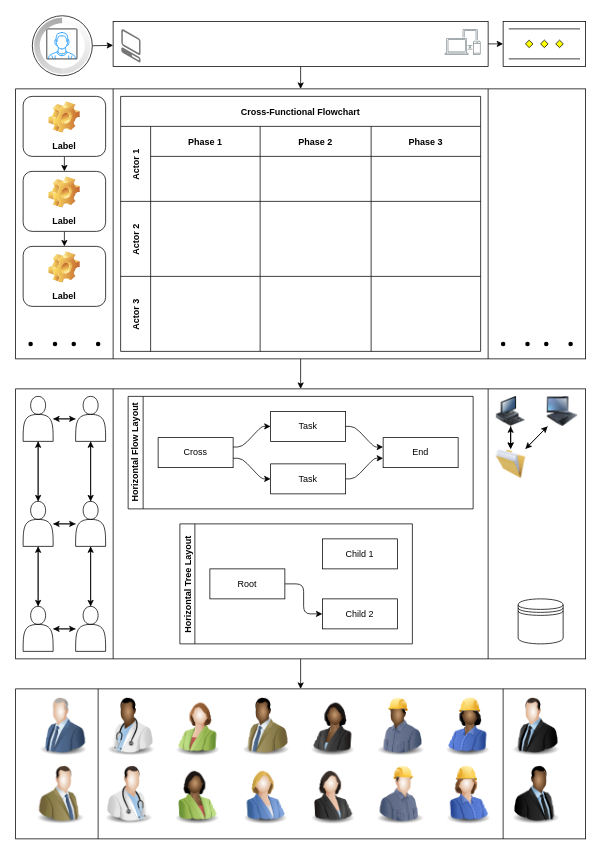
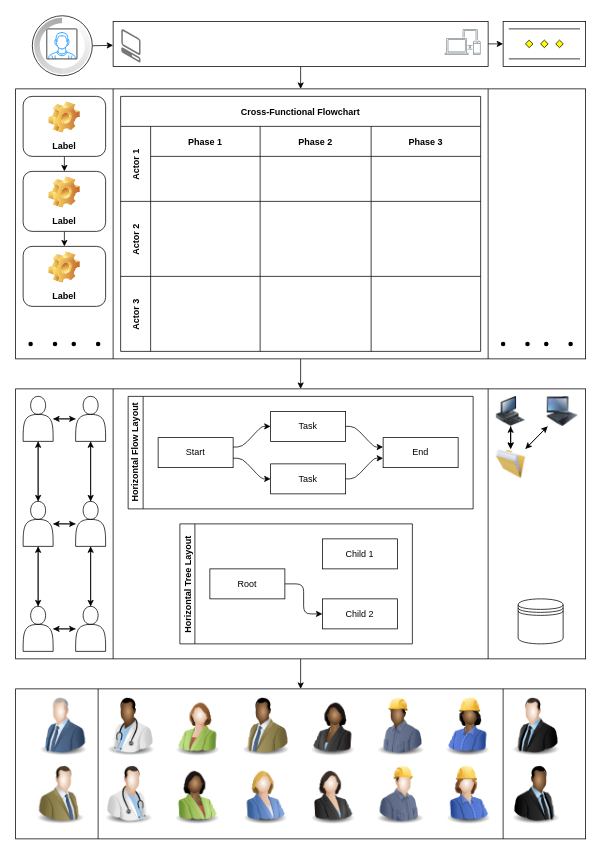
(195, 453) -> (195, 453)
